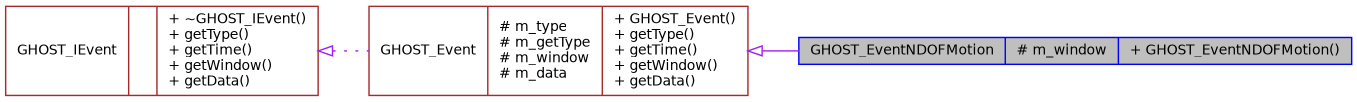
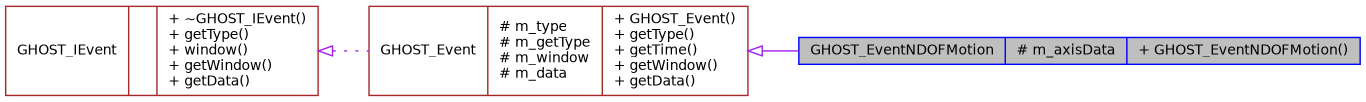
(211, 50) -> (209, 50)
(1062, 50) -> (1066, 50)
